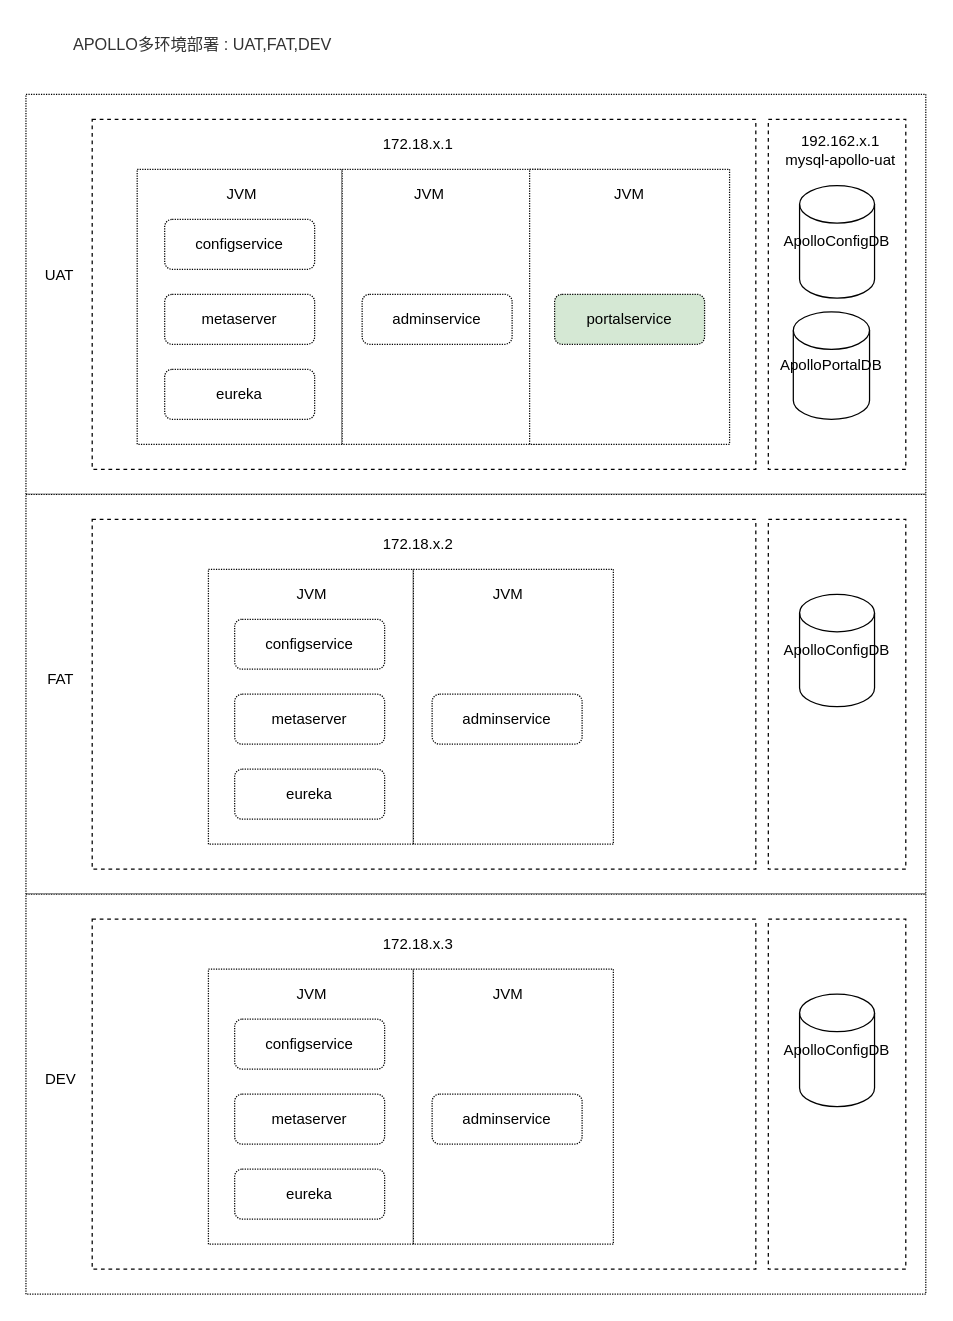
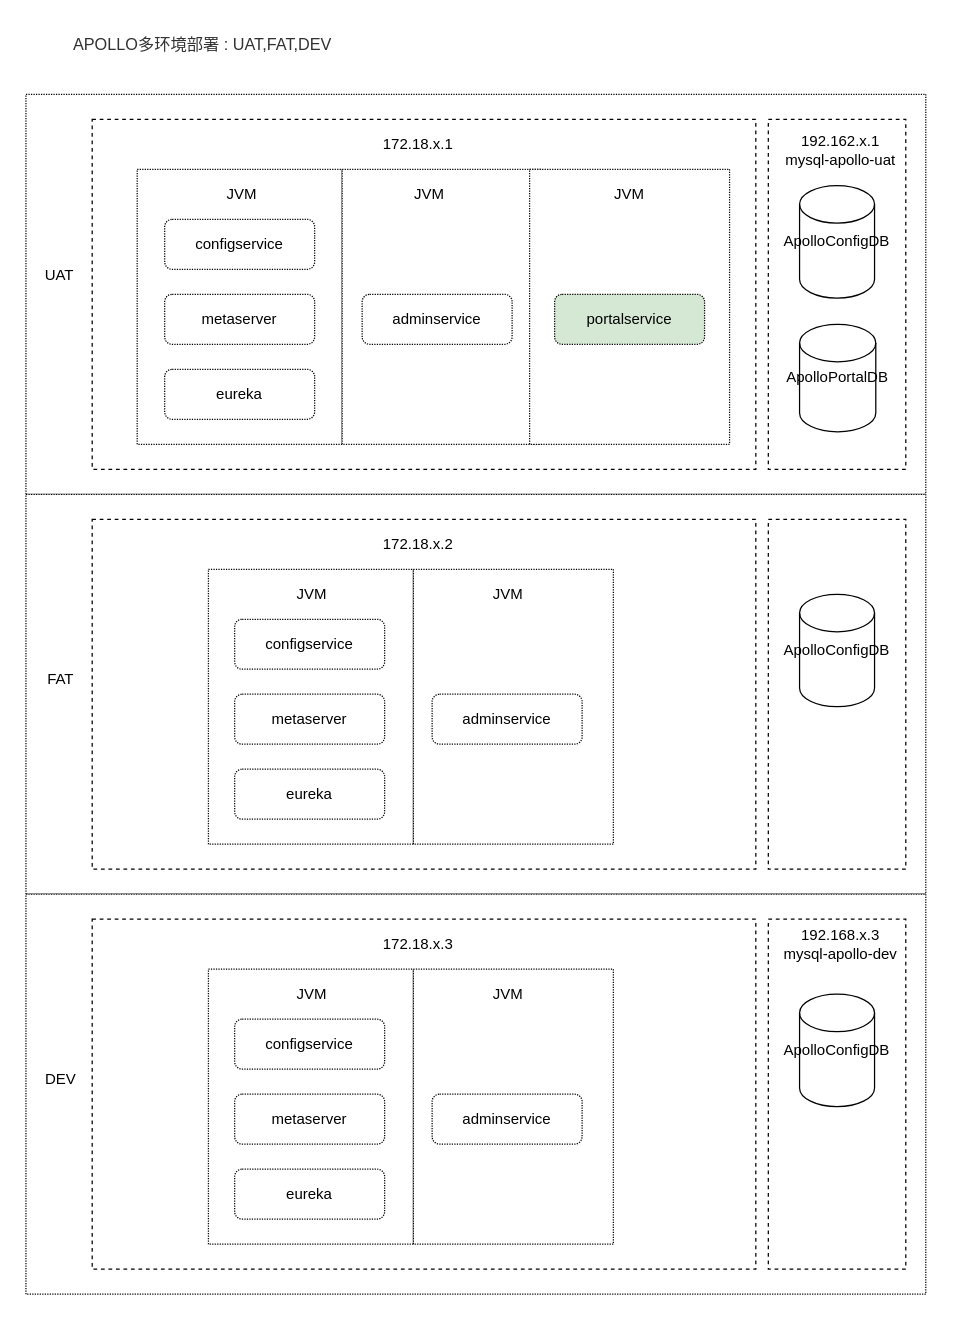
(831, 366) -> (838, 378)
none -> (841, 944)
